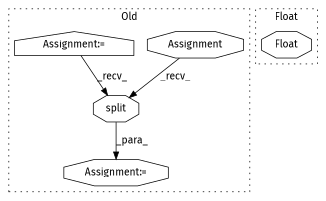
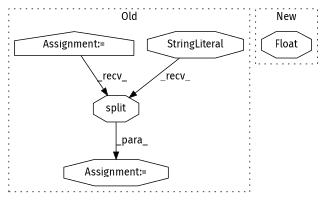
(287, 17) -> (287, 17)
(195, 45) -> (195, 45)
